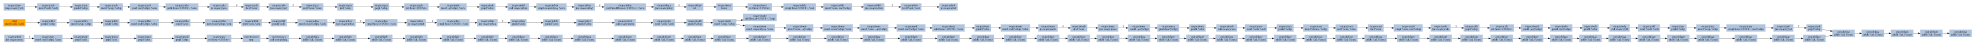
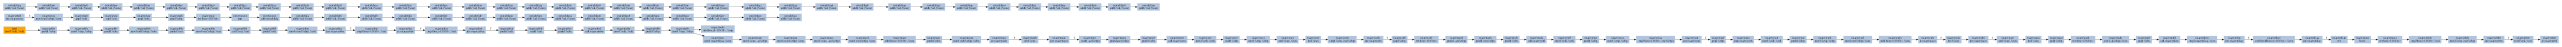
(182, 23) -> (176, 30)
(1316, 28) -> (1258, 40)
(1826, 30) -> (1728, 40)
(855, 38) -> none
